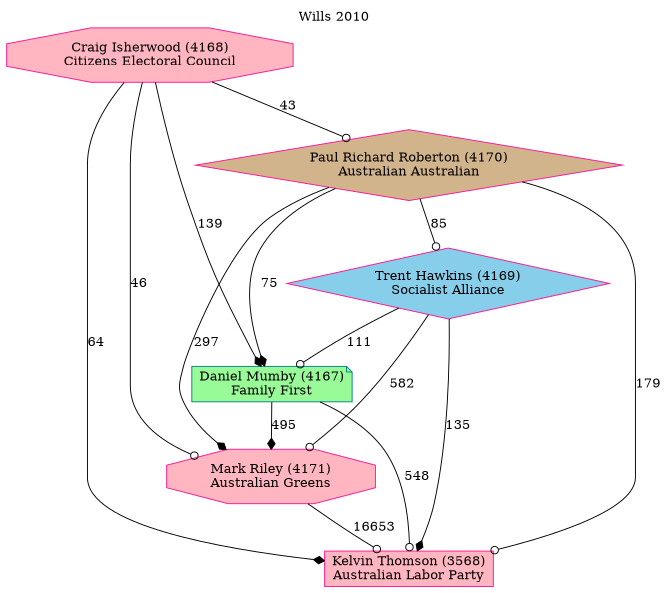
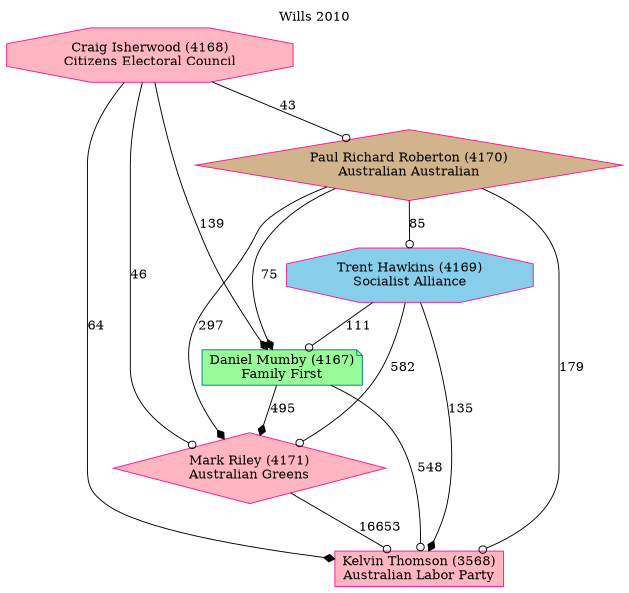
(448, 283) -> (410, 275)
(271, 476) -> (250, 468)
